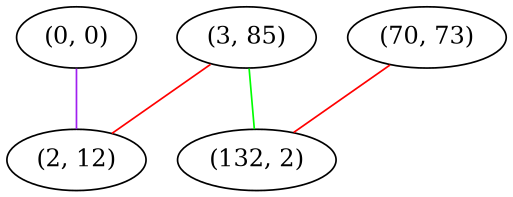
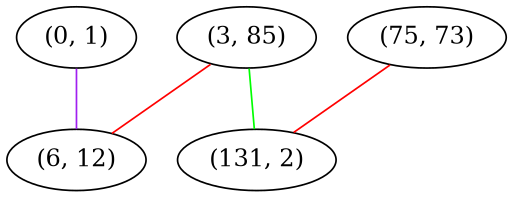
(76, 37) -> (76, 37)
(427, 37) -> (427, 37)
(76, 160) -> (76, 160)
(257, 160) -> (257, 160)
